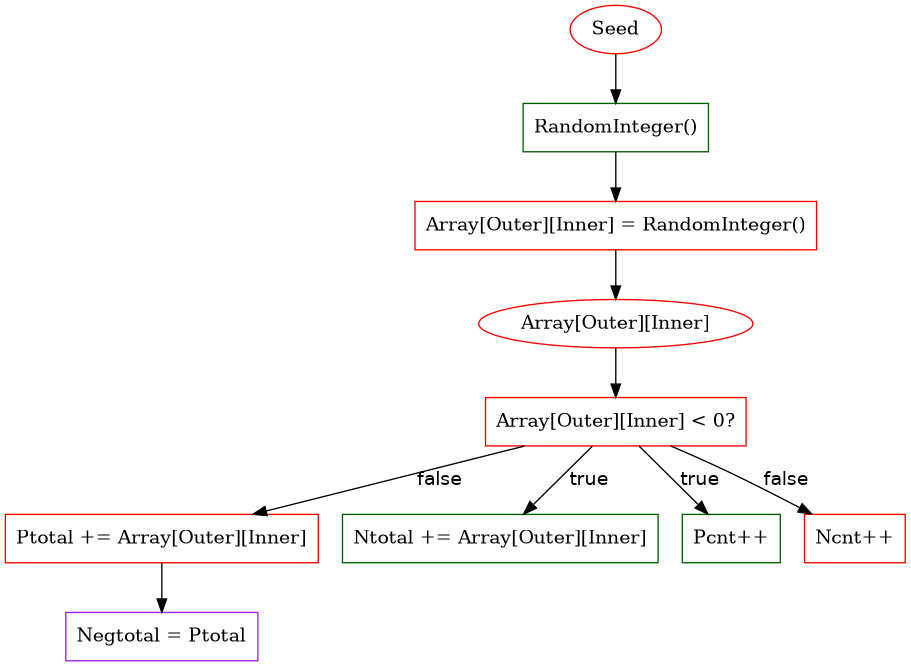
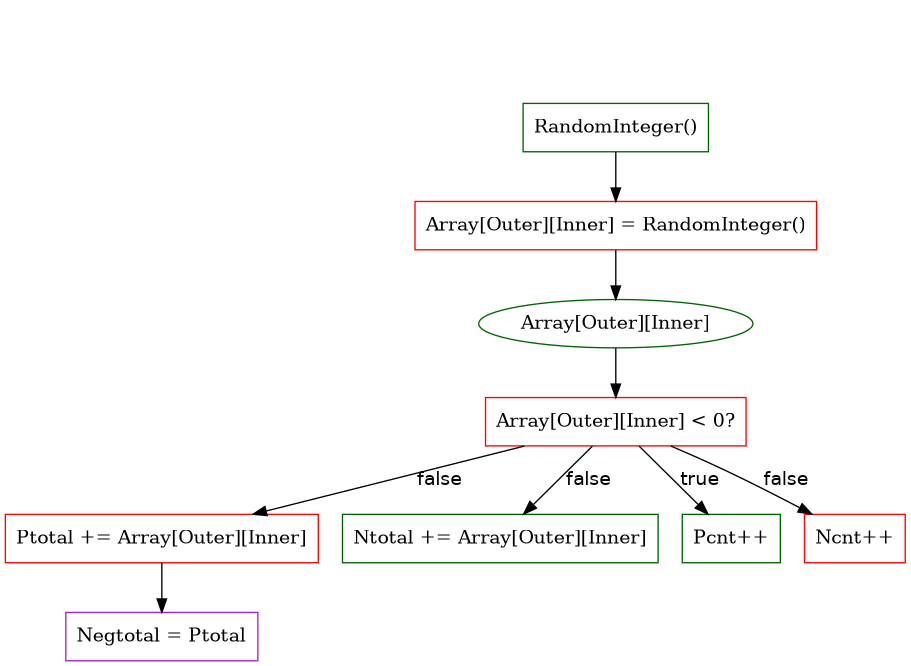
(616, 30) -> none
(616, 324) -> (616, 324)
(589, 480) -> (589, 480)
